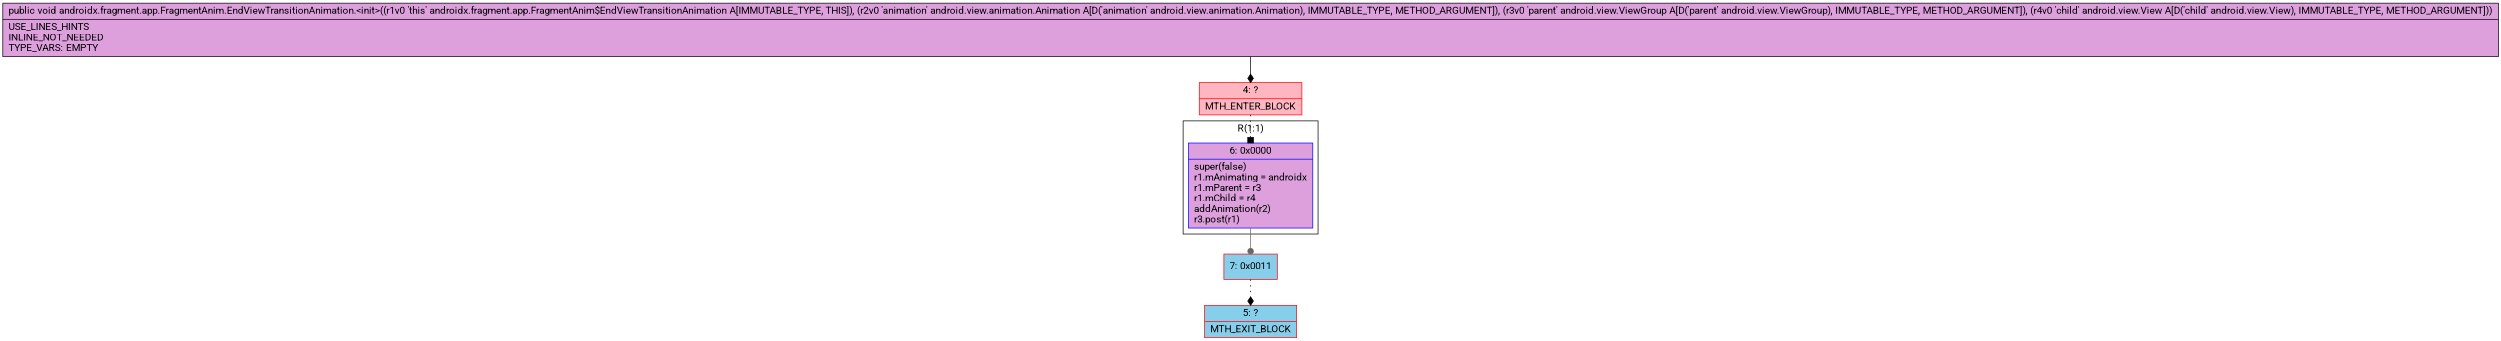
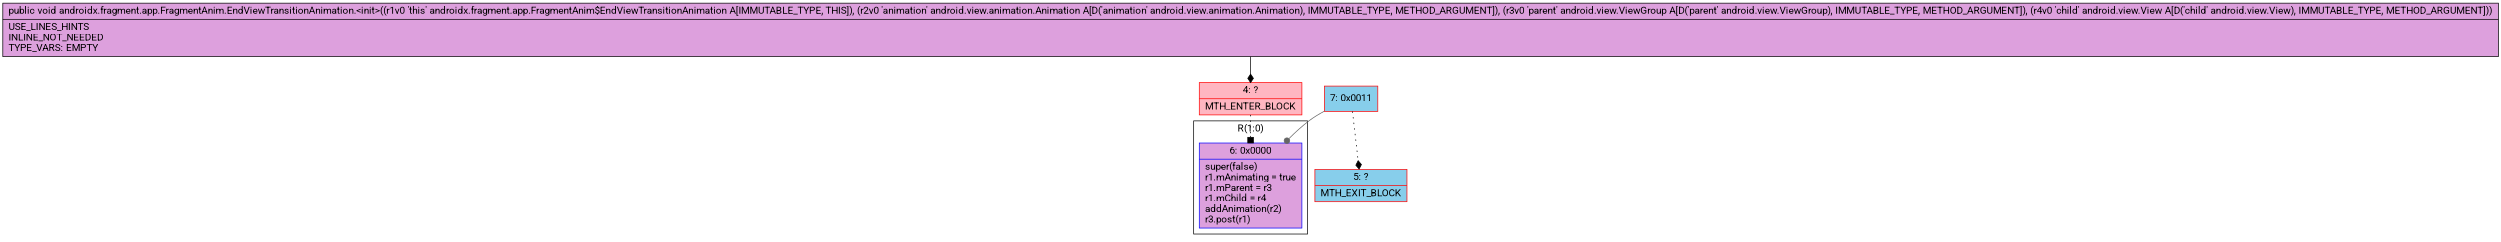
(1251, 129) -> (1251, 129)
(1251, 177) -> (1251, 177)
(1251, 238) -> (1303, 126)
